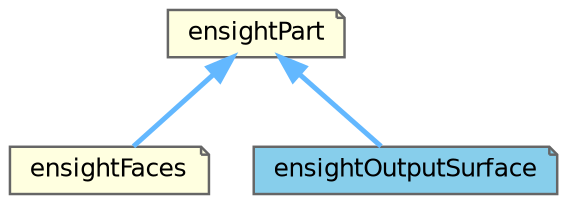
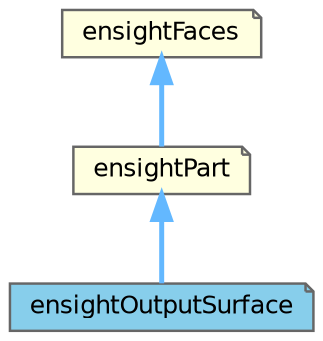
(173, 110) -> (162, 115)
